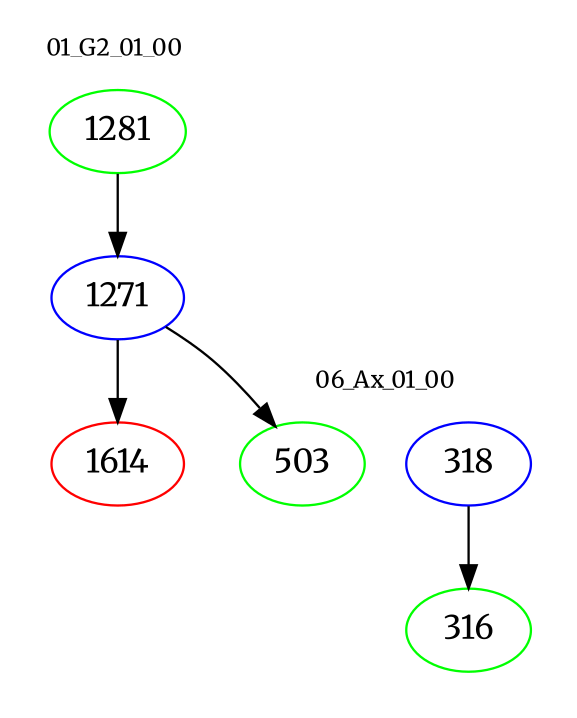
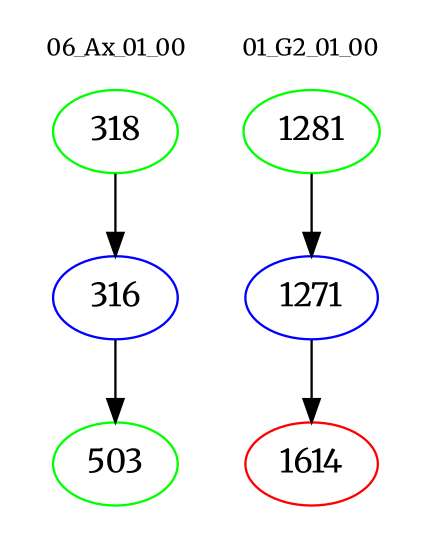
(237, 383) -> (115, 370)
(469, 464) -> (115, 132)
(469, 630) -> (115, 298)
